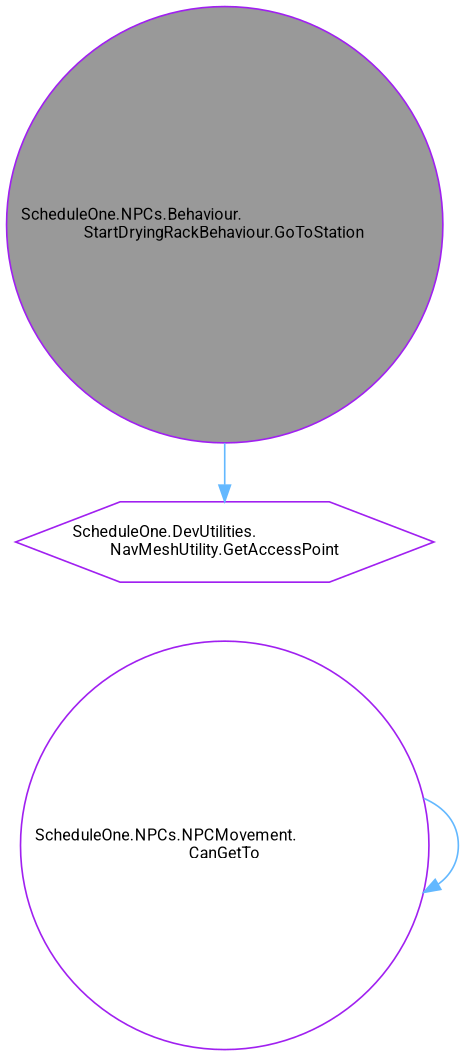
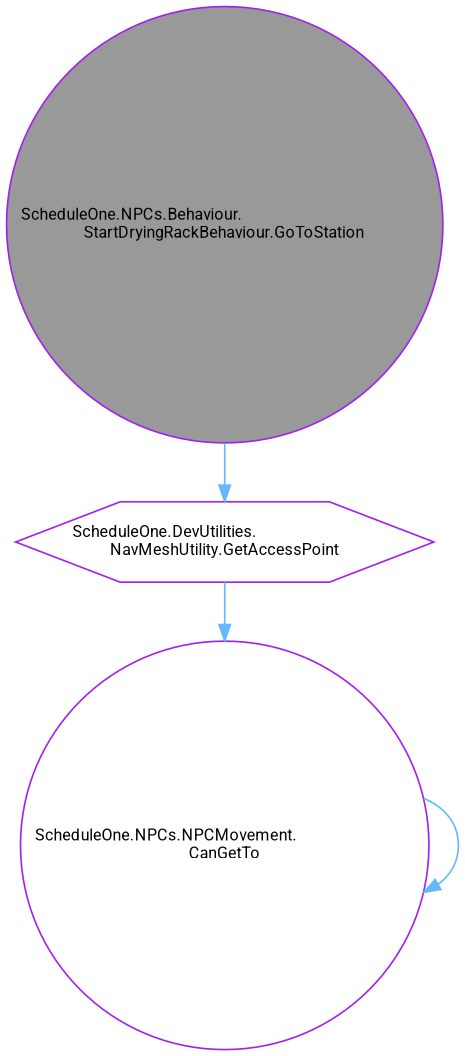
none -> (225, 603)
